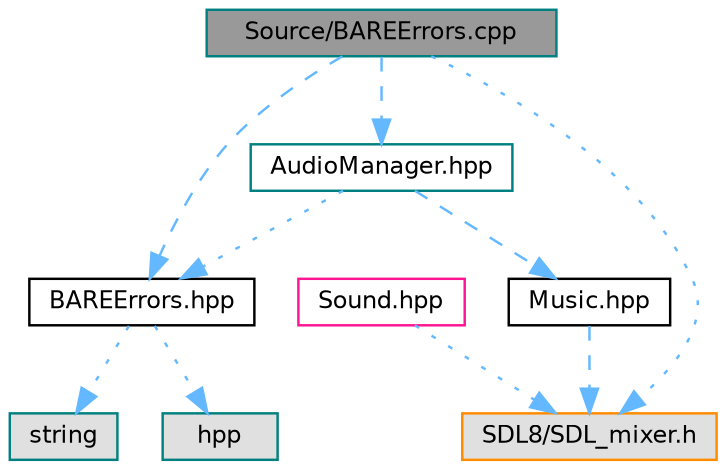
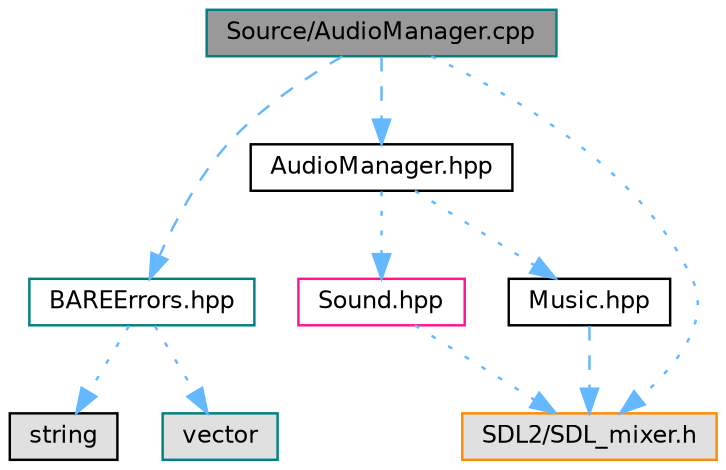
(382, 33) -> (382, 33)
(382, 168) -> (382, 168)
(475, 228) -> (475, 228)
(273, 229) -> (382, 223)
(142, 302) -> (142, 302)
(64, 437) -> (64, 437)
(220, 437) -> (220, 437)
(589, 437) -> (589, 437)
